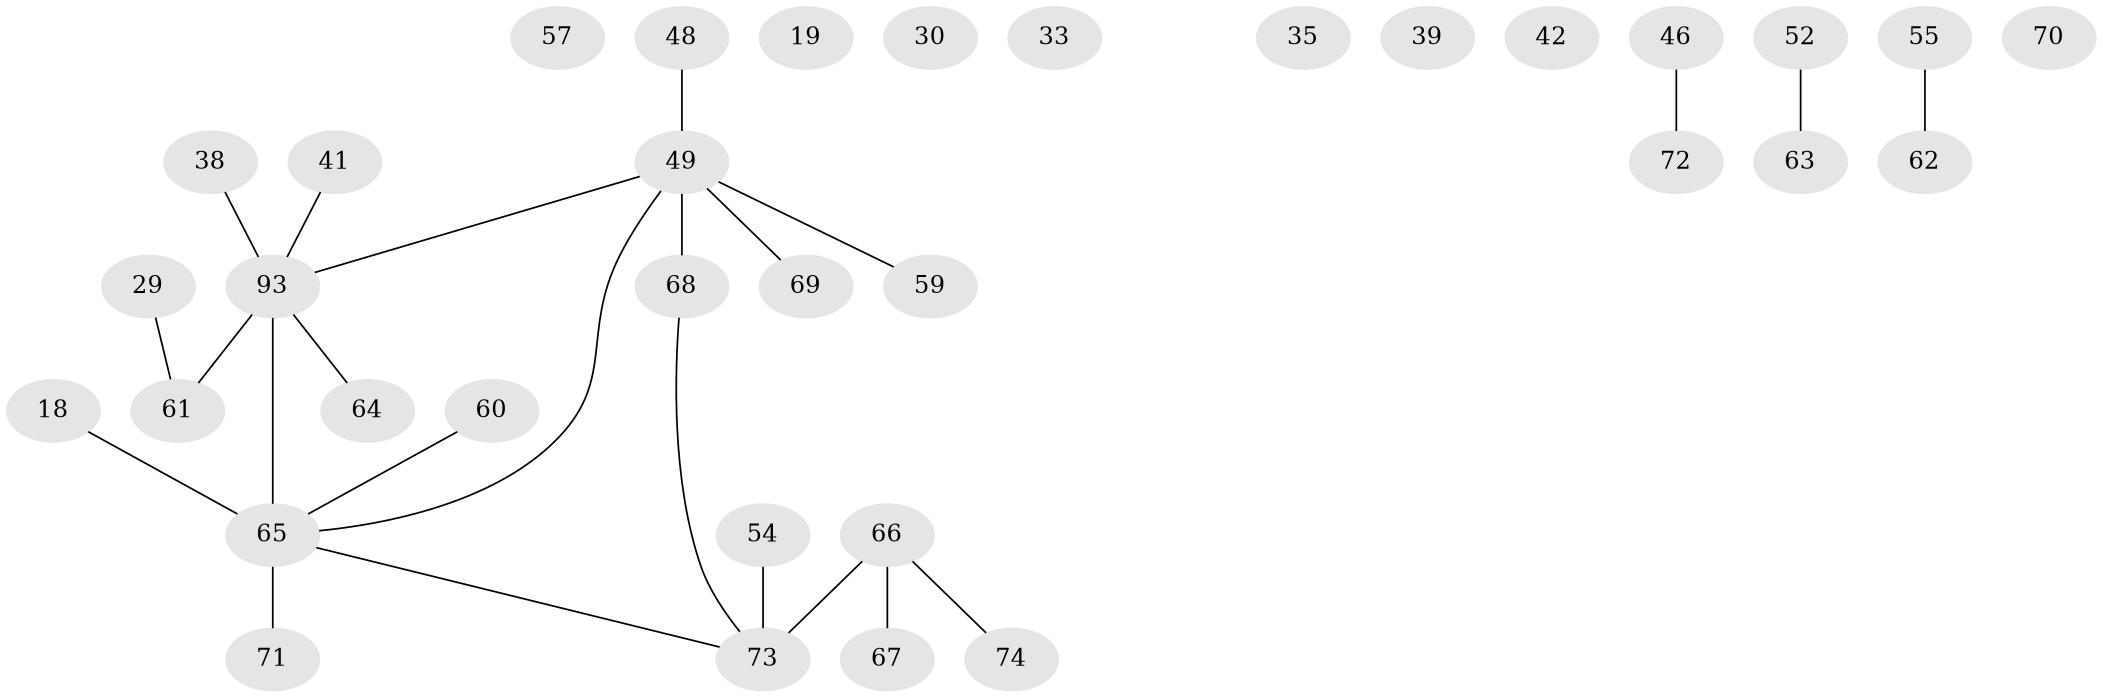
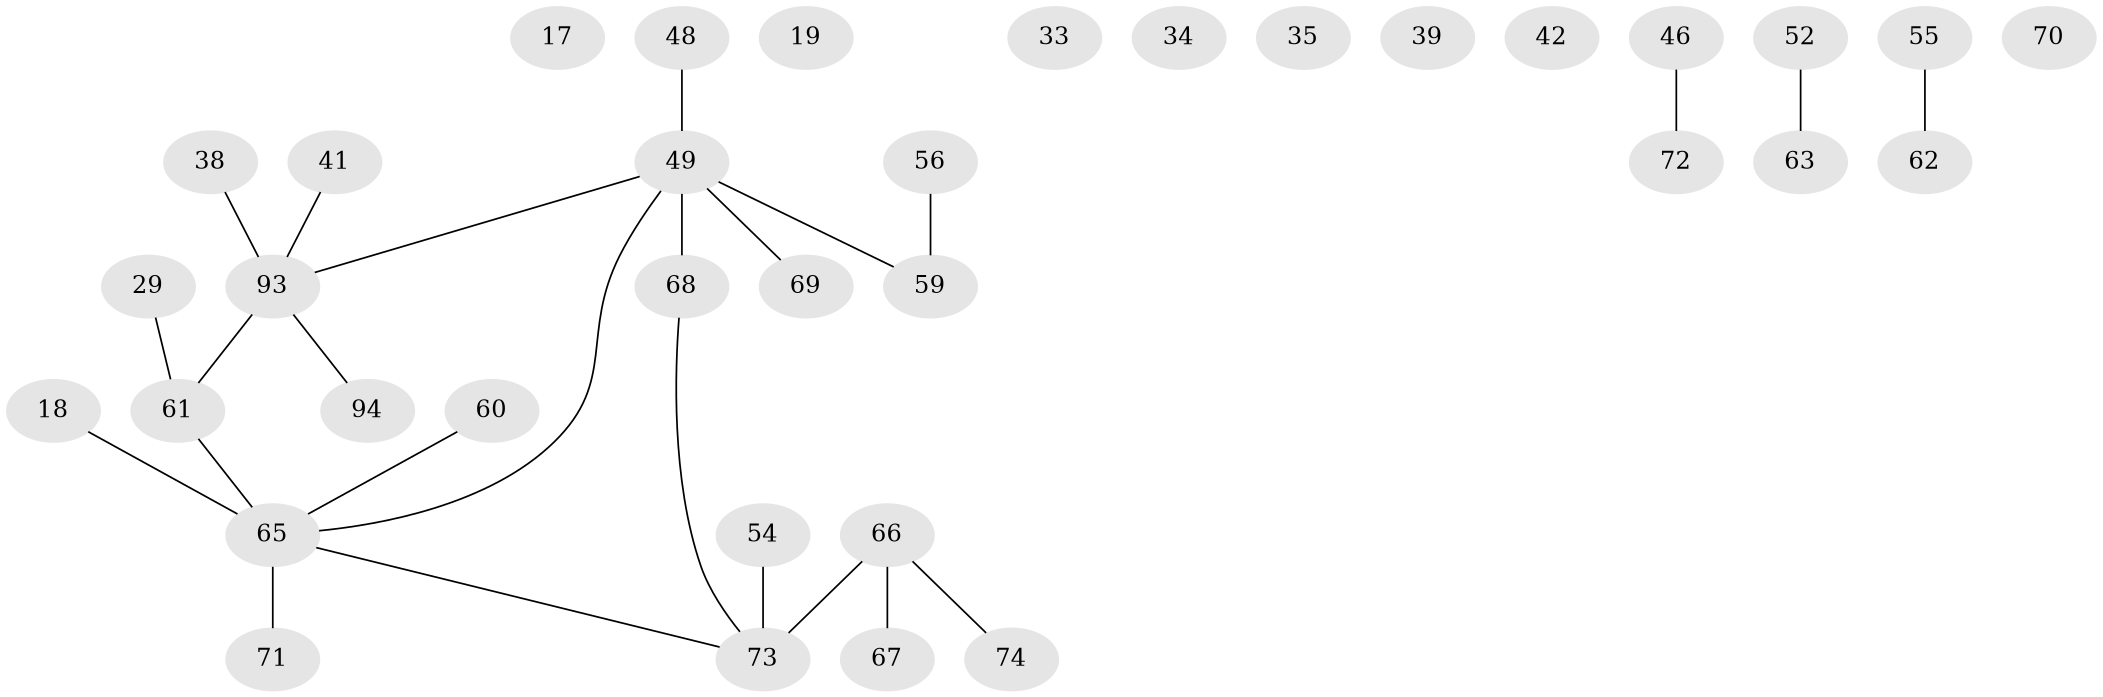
(558, 38) -> (558, 38)
(931, 38) -> none
none -> (1179, 38)
none -> (931, 162)
(273, 411) -> (225, 473)
(368, 411) -> (368, 411)
